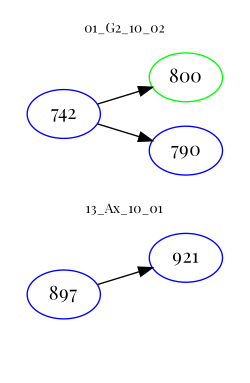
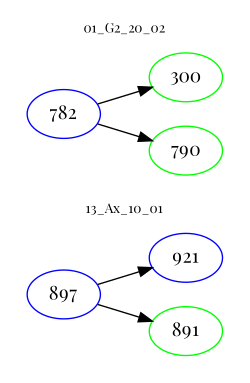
(125, 29) -> (125, 29)
(186, 77) -> (186, 77)
(64, 114) -> (64, 114)
(186, 151) -> (186, 151)
none -> (186, 331)
